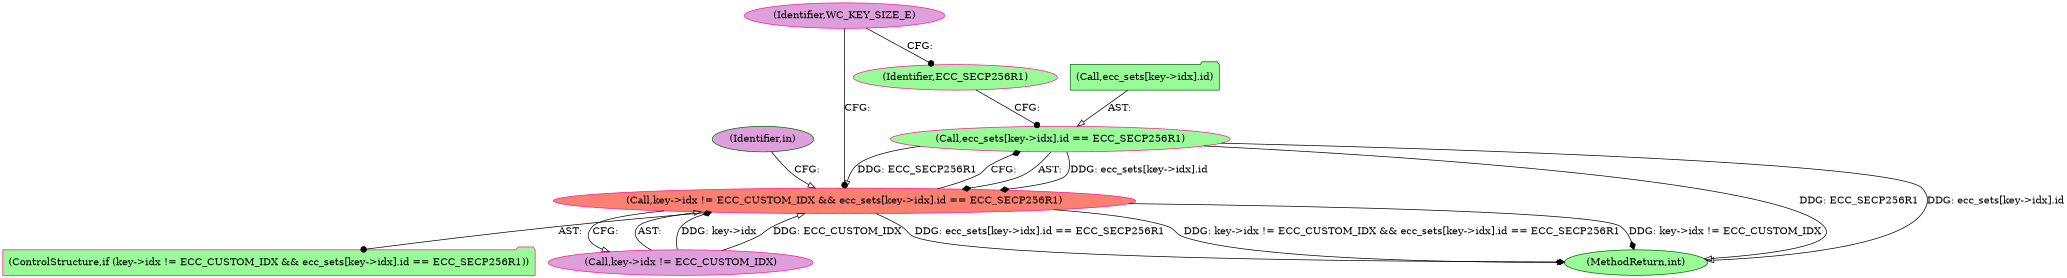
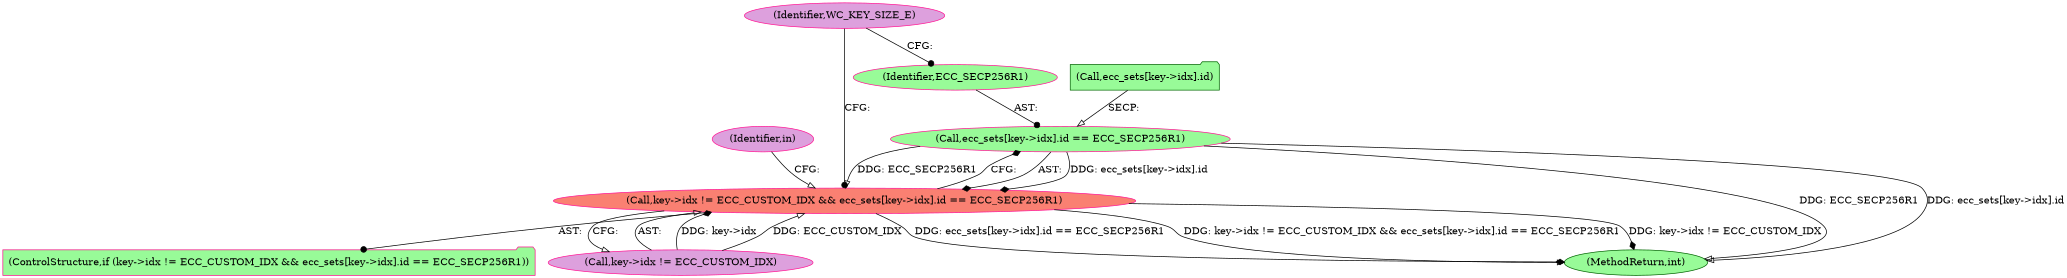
(1029, 108) -> (1028, 108)
(1121, 108) -> (1125, 108)
(763, 139) -> (763, 139)
